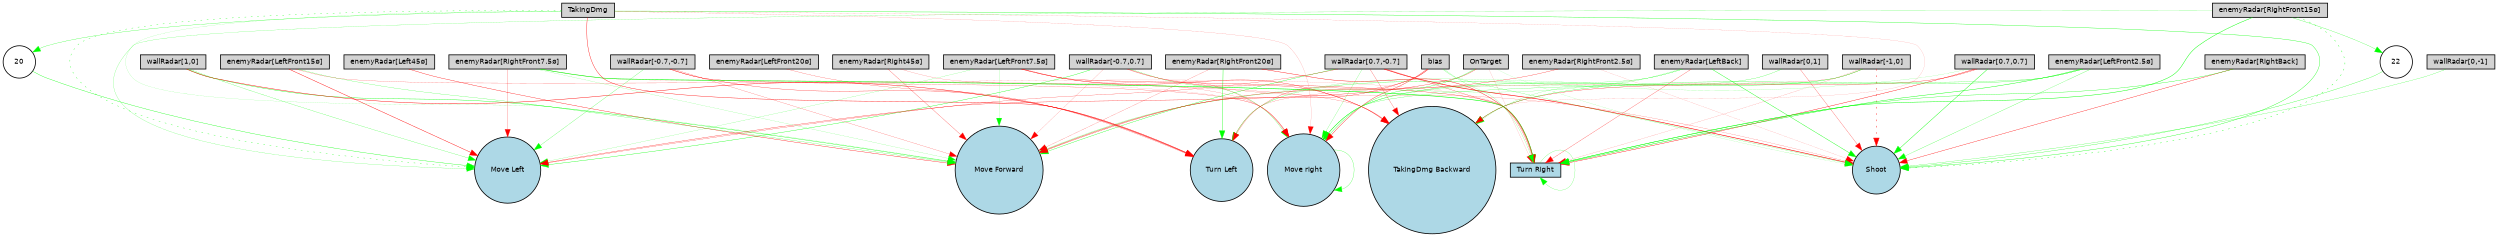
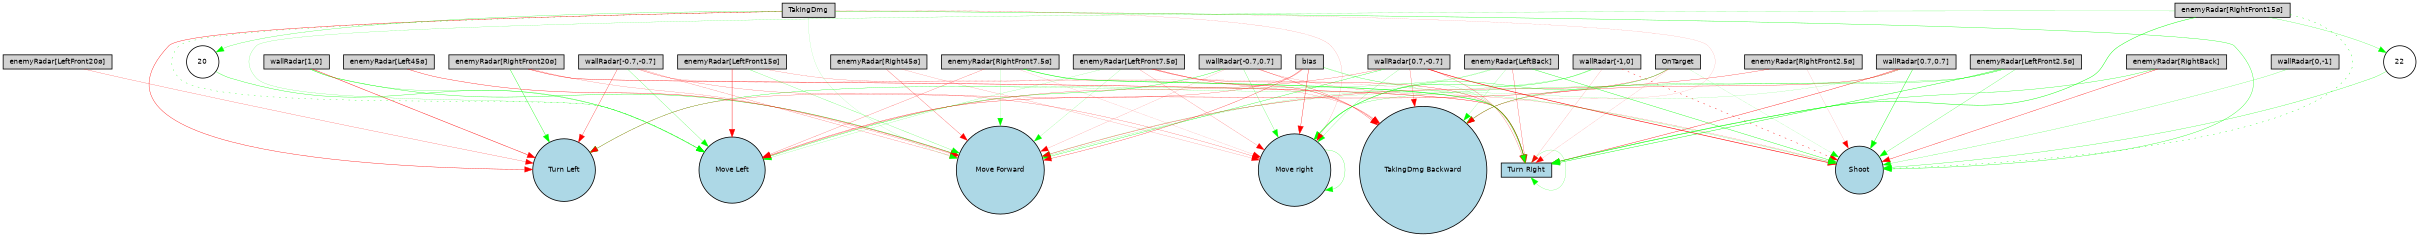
(1795, 62) -> none
(1543, 85) -> (1091, 88)
